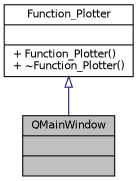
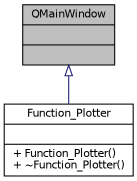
(69, 101) -> (69, 90)
